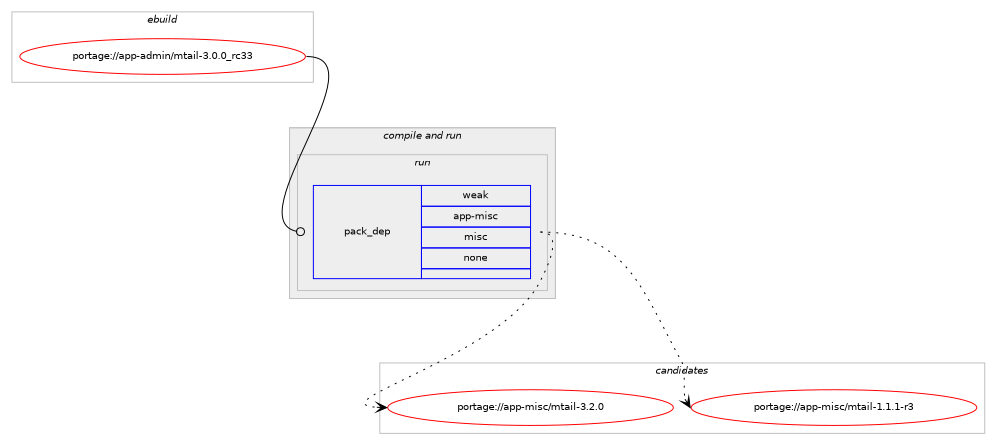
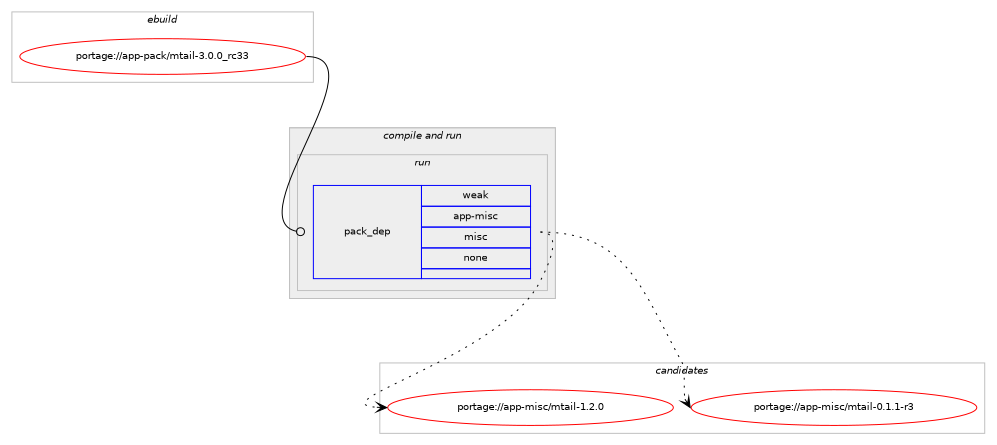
(163, 57) -> (163, 57)
(531, 408) -> (531, 408)
(834, 408) -> (834, 408)
